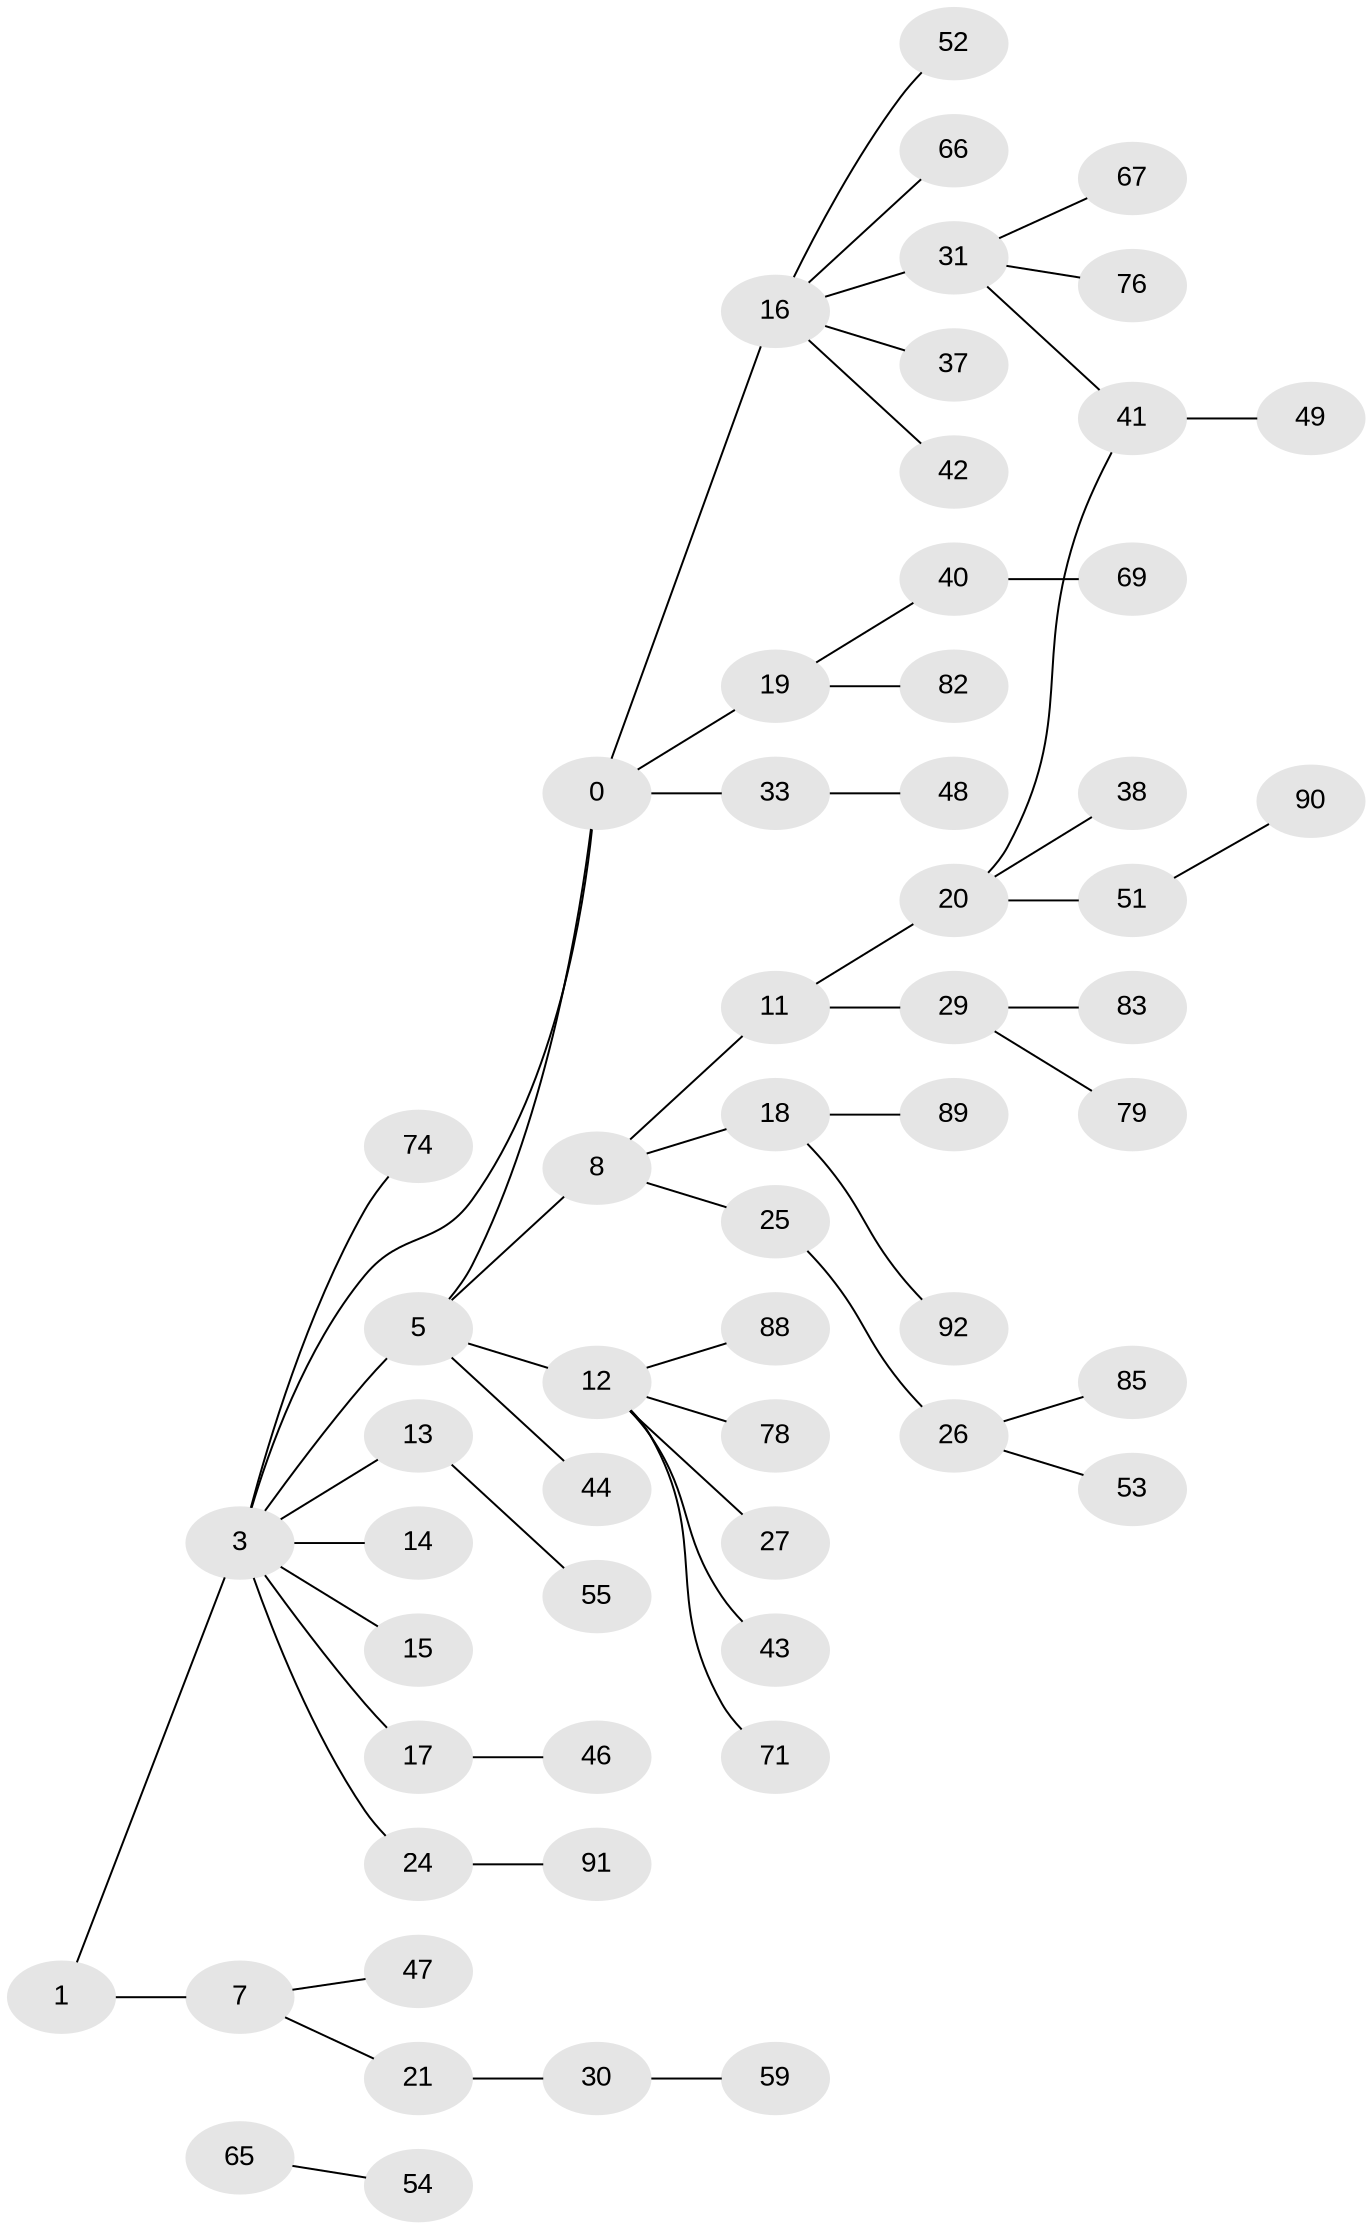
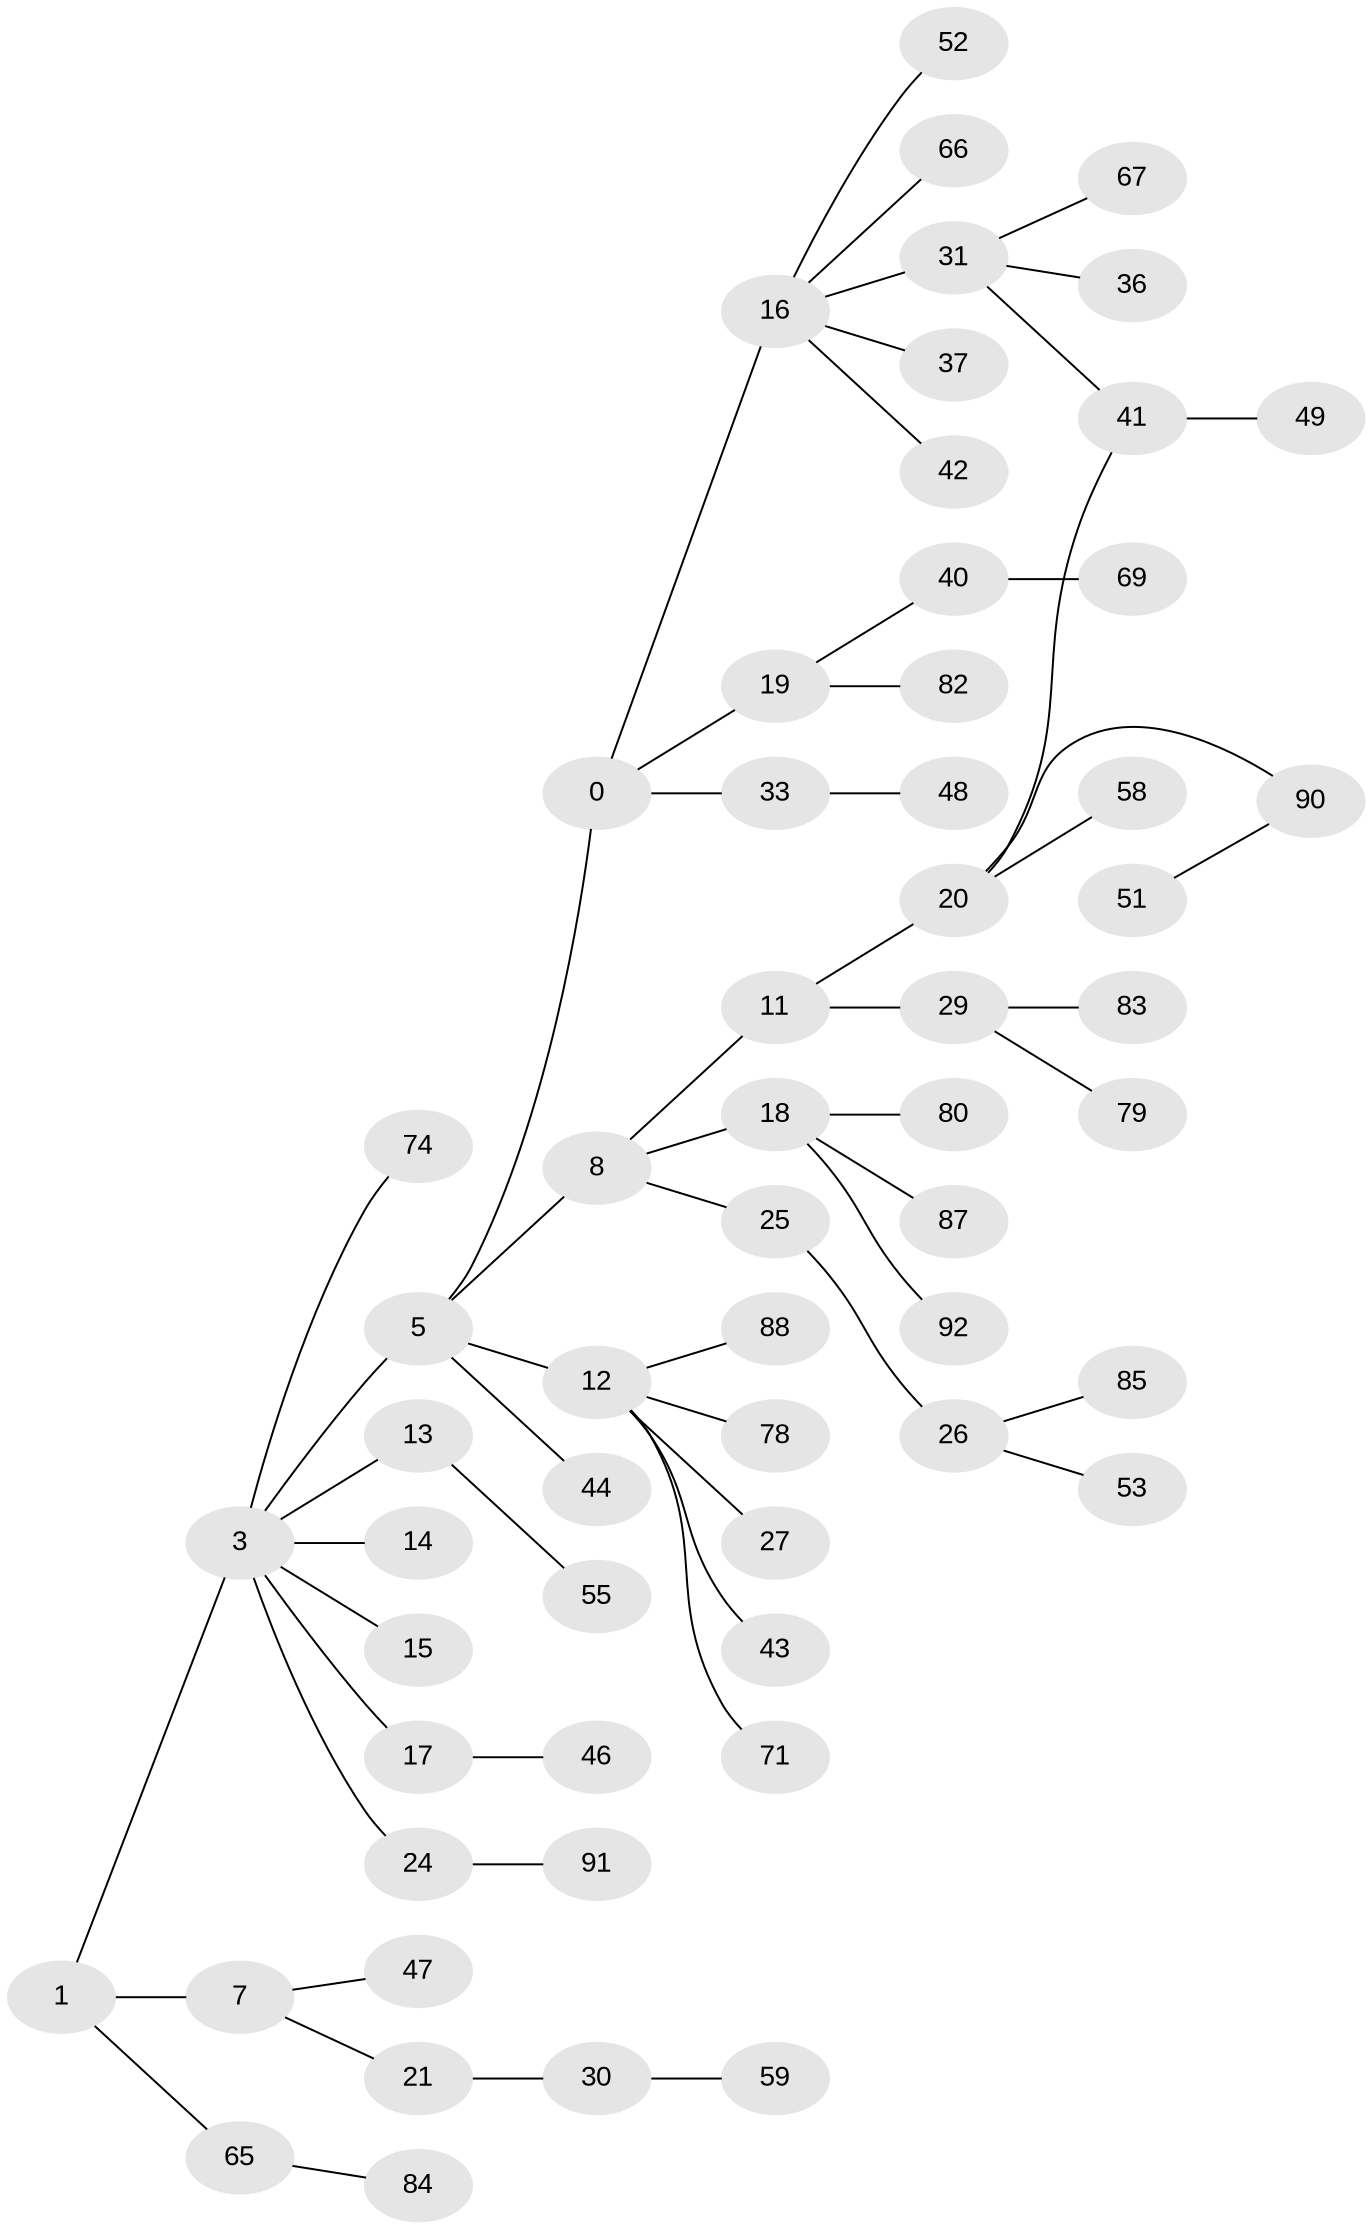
(1132, 286) -> (1132, 286)
(1132, 793) -> (1132, 793)
(1044, 900) -> (1098, 732)
(954, 1115) -> (954, 1115)
(472, 1200) -> none
none -> (954, 1222)
none -> (151, 2078)
(418, 2186) -> (418, 2186)
